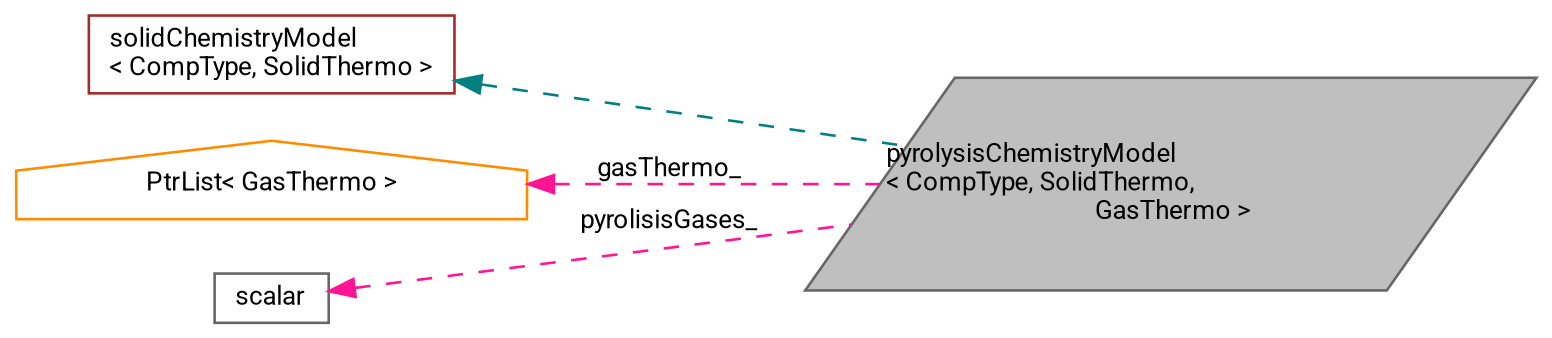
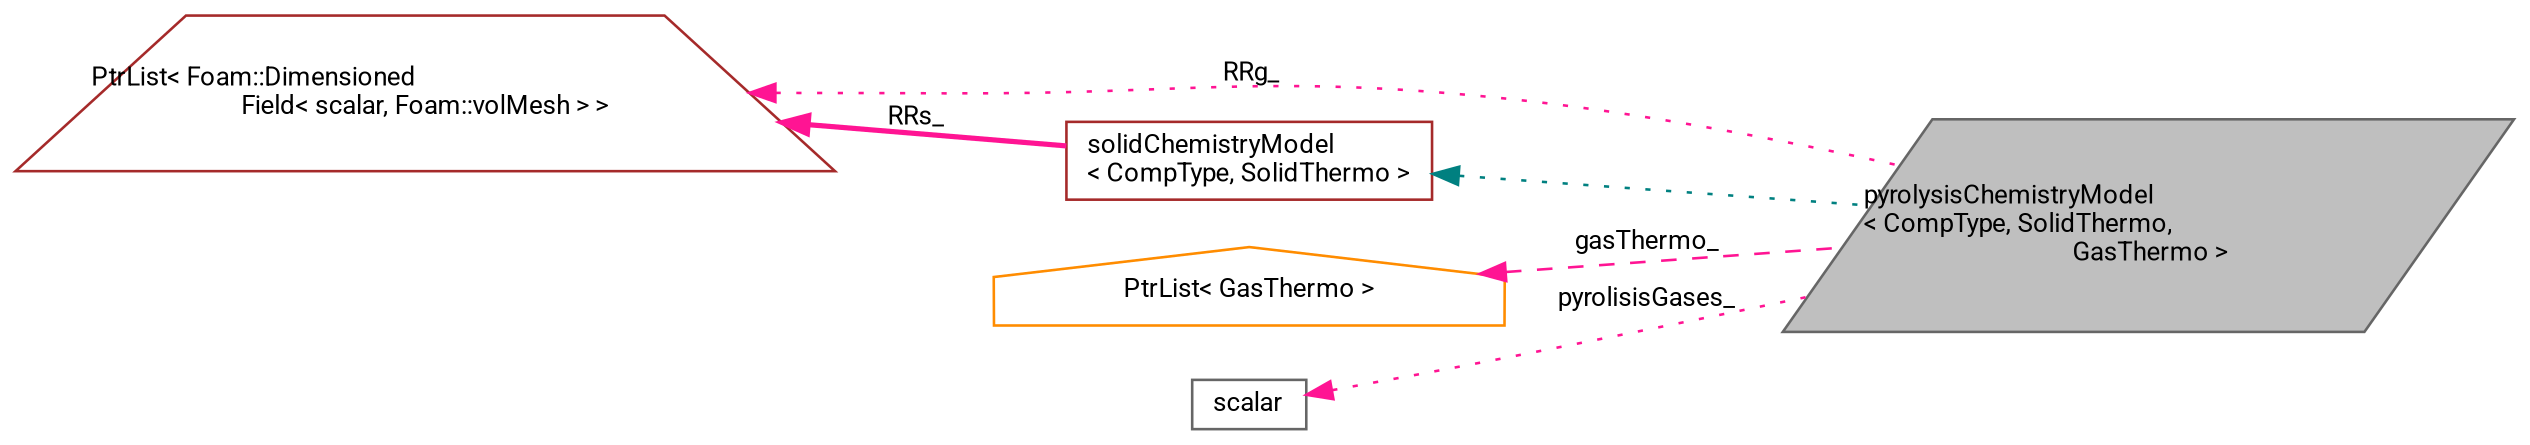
none -> (425, 93)
(694, 115) -> (1665, 191)
(603, 256) -> (1570, 345)
